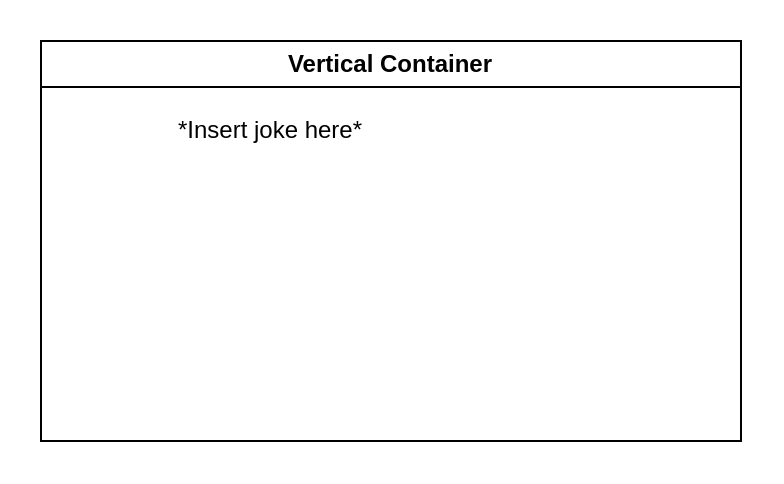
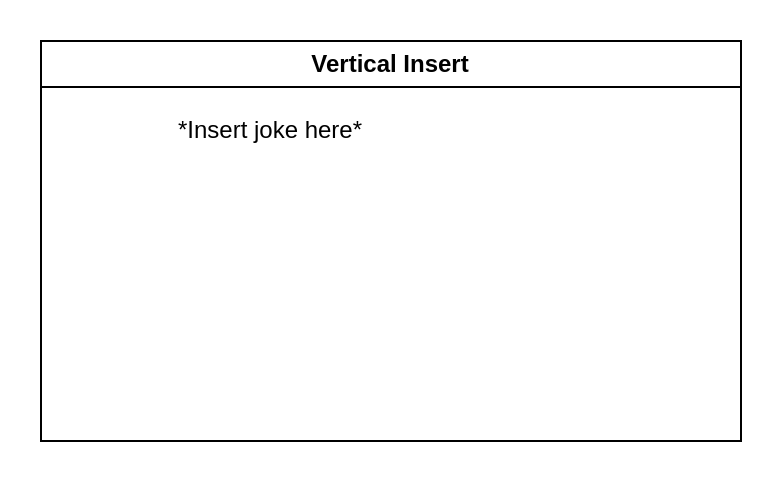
(391, 65) -> (391, 65)
